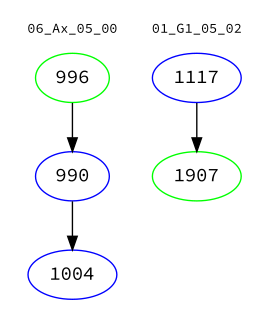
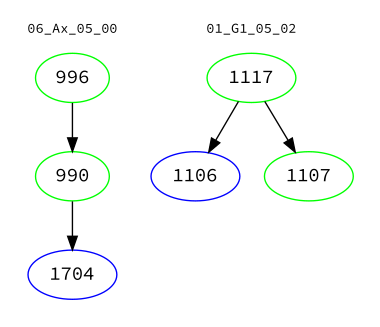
(197, 78) -> (251, 78)
(72, 176) -> (72, 176)
none -> (195, 176)
(197, 176) -> (309, 176)
(72, 275) -> (72, 275)
